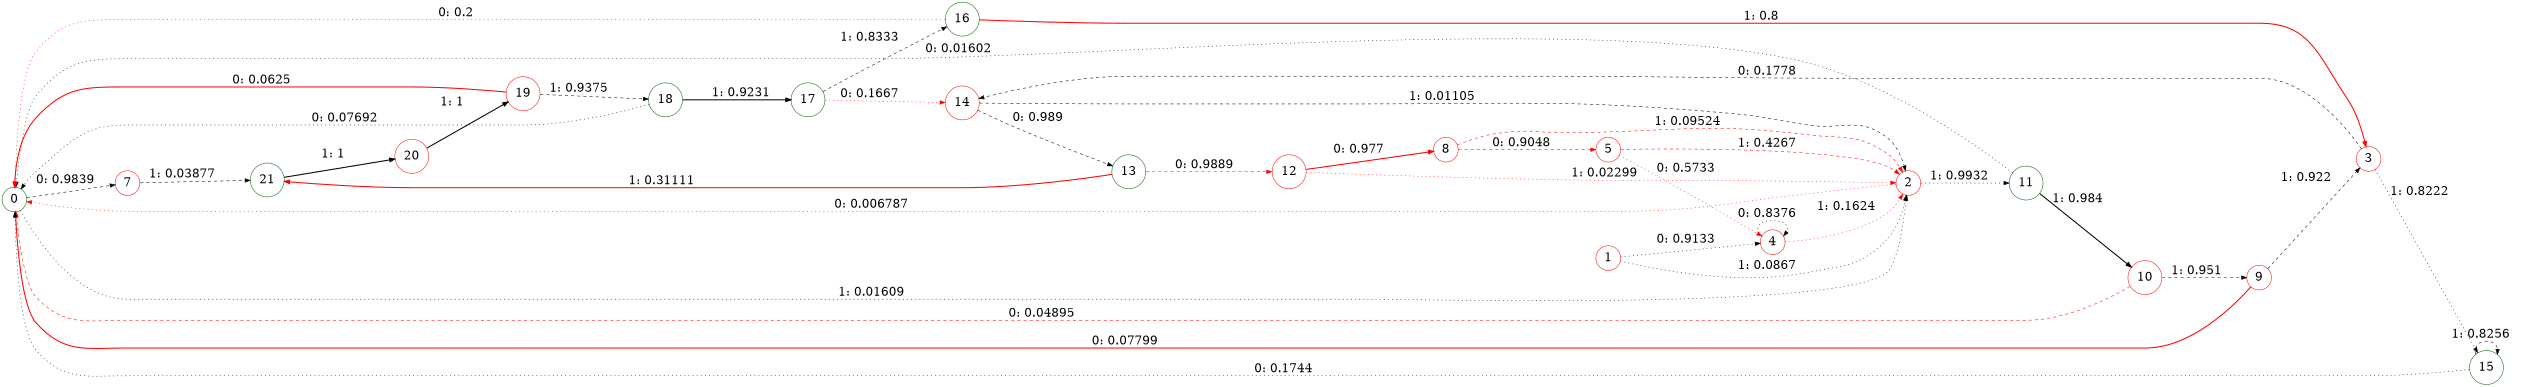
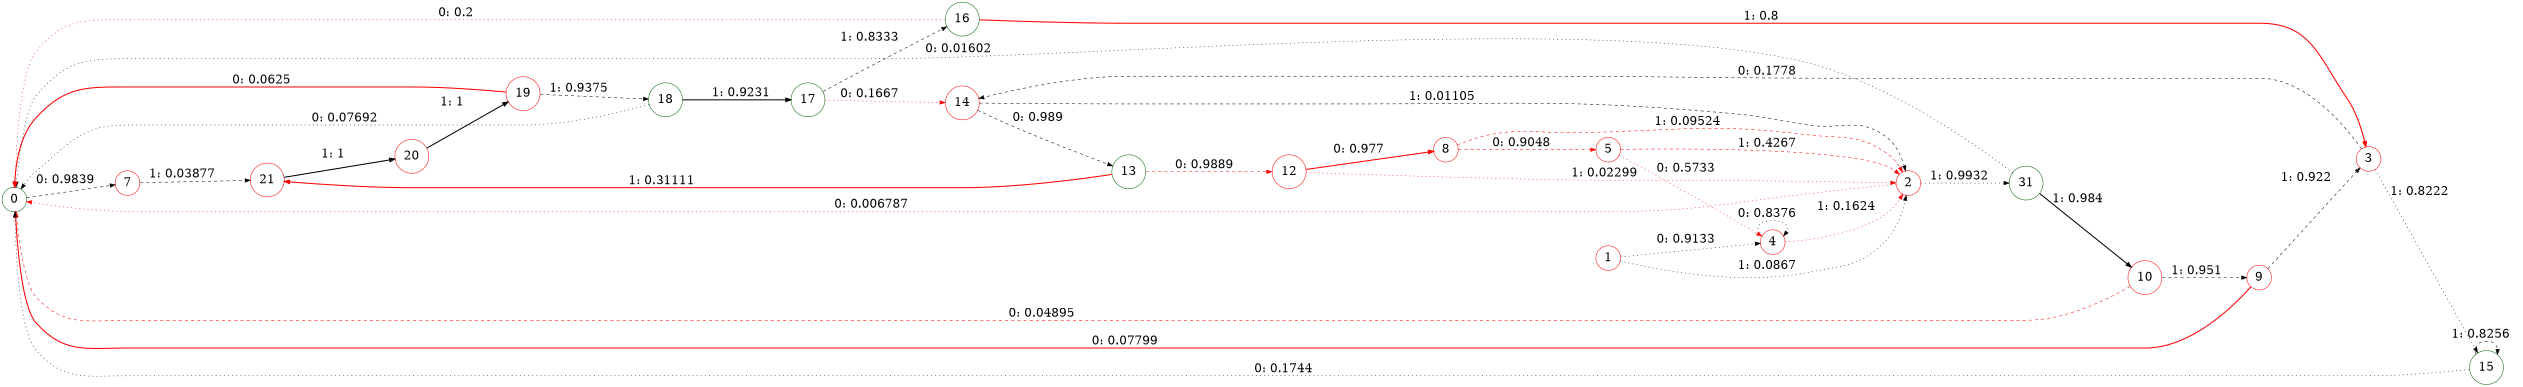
(267, 180) -> (267, 180)
(2026, 183) -> (2026, 183)
(974, 299) -> none
